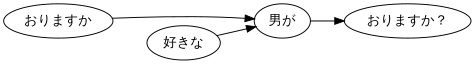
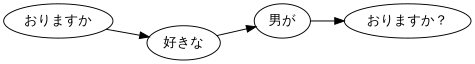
(179, 17) -> (123, 32)
